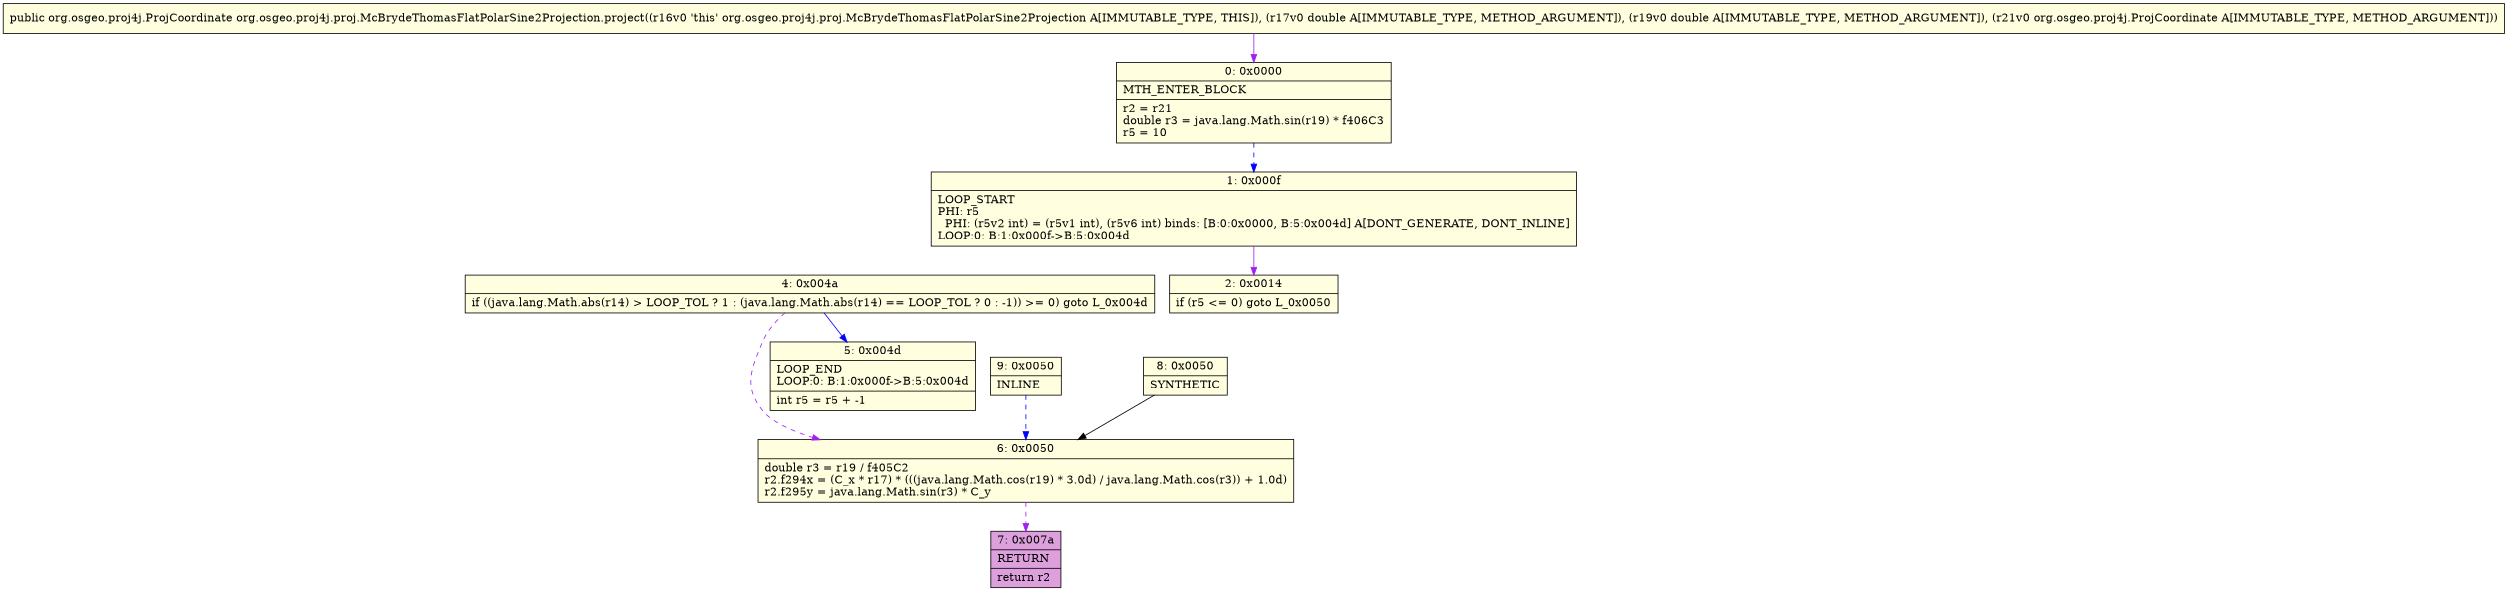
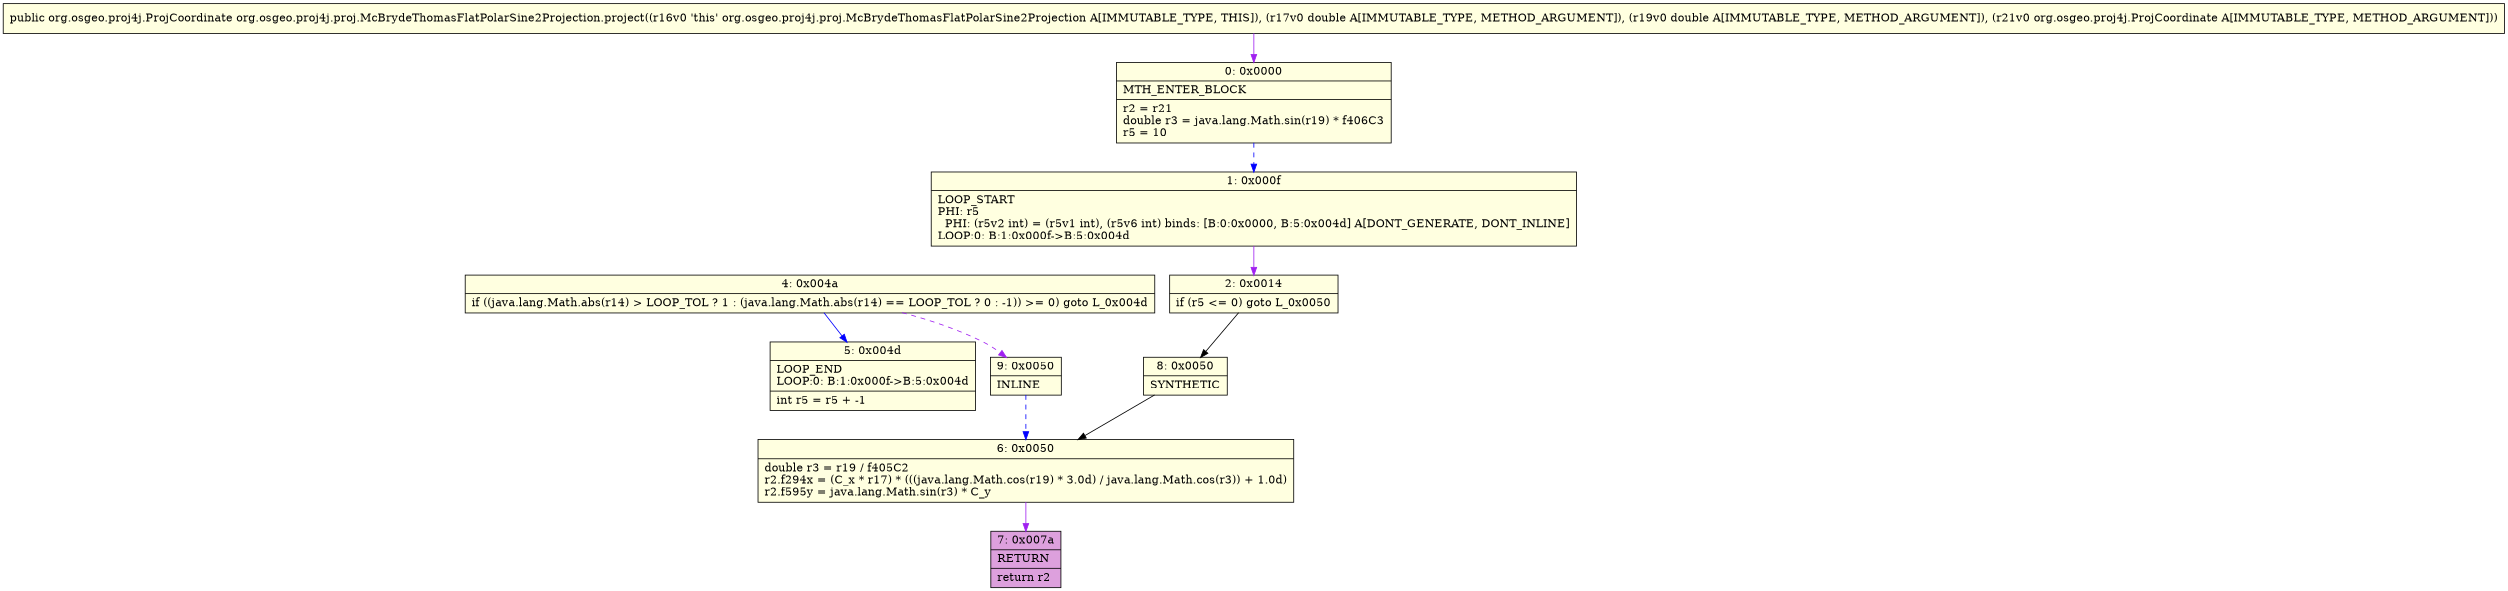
none -> (1222, 332)
(751, 387) -> (953, 329)
(878, 492) -> (878, 492)
(1026, 513) -> (1026, 513)
